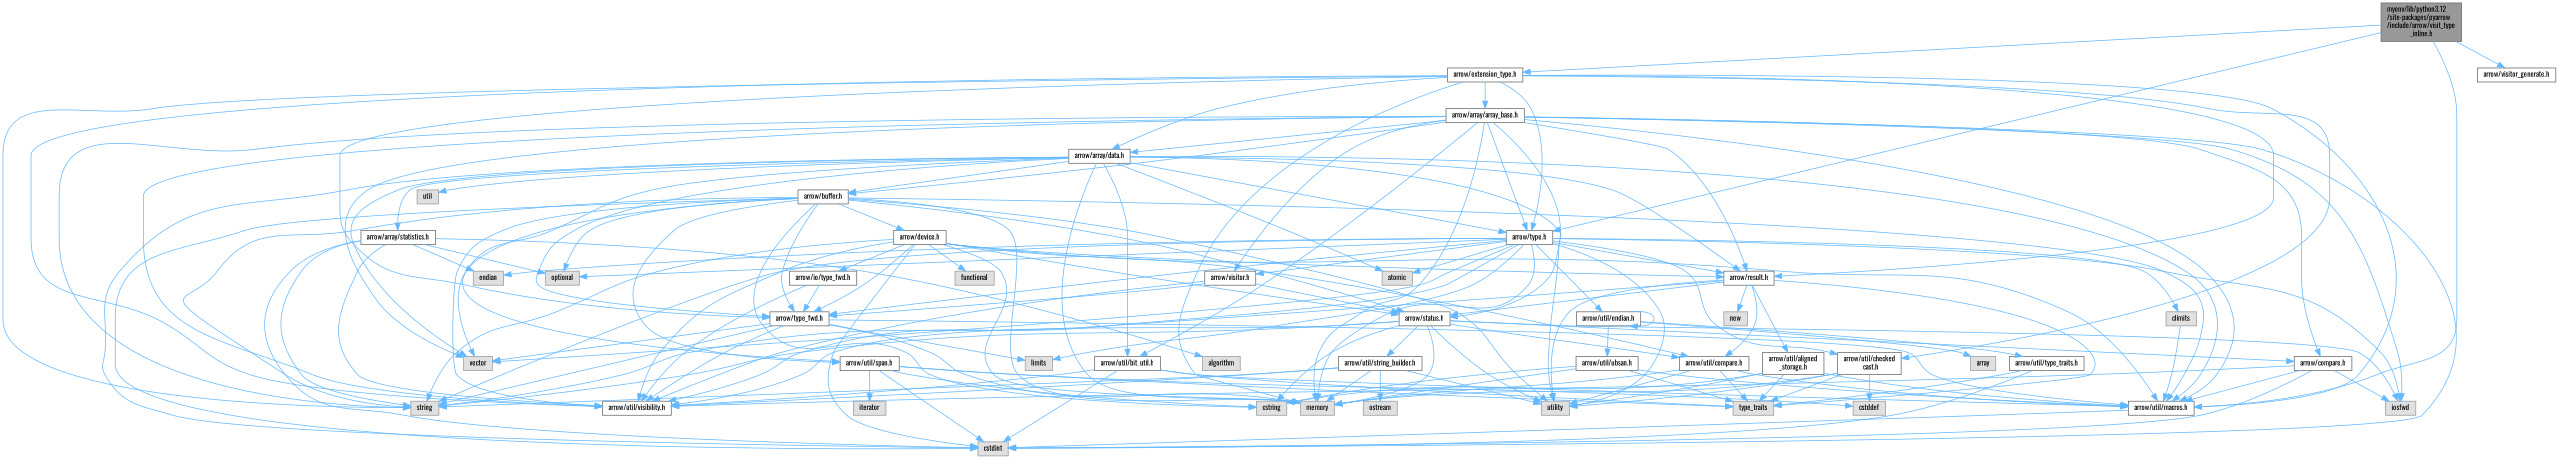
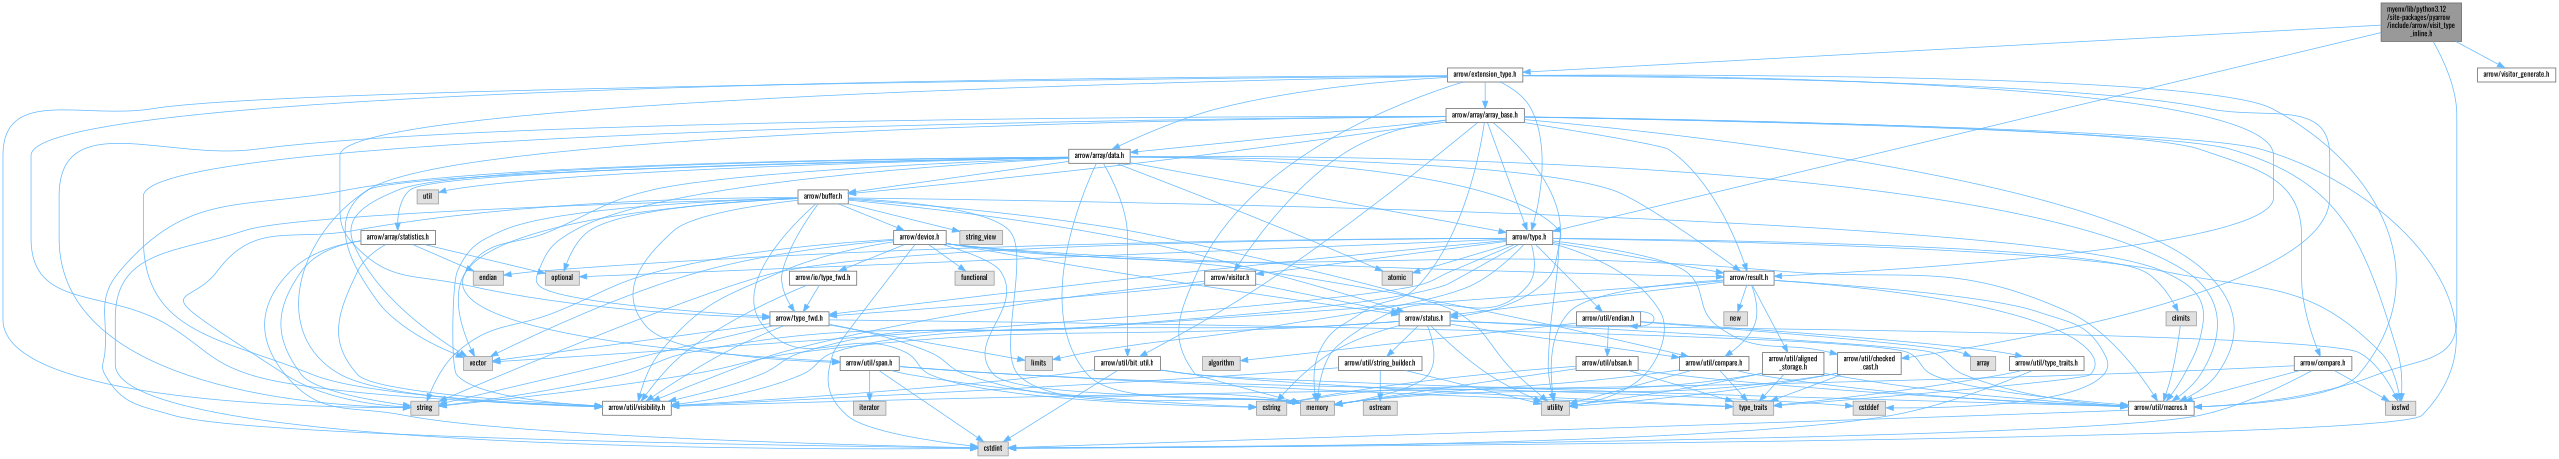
none -> (981, 238)
(859, 271) -> (1412, 342)
(870, 281) -> (679, 278)
none -> (300, 293)
(2015, 348) -> (1943, 358)
(1361, 378) -> none
(1869, 384) -> (2064, 320)
(781, 394) -> none
